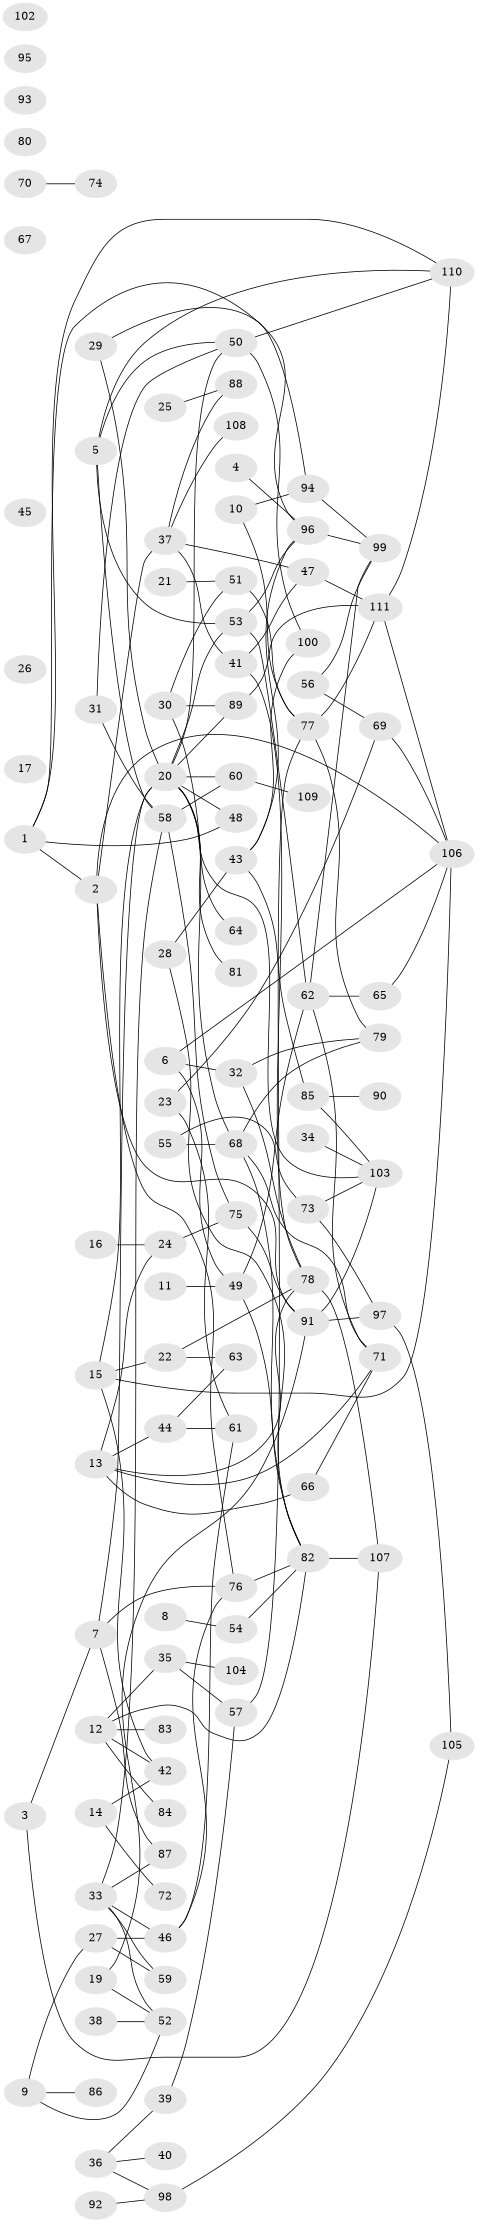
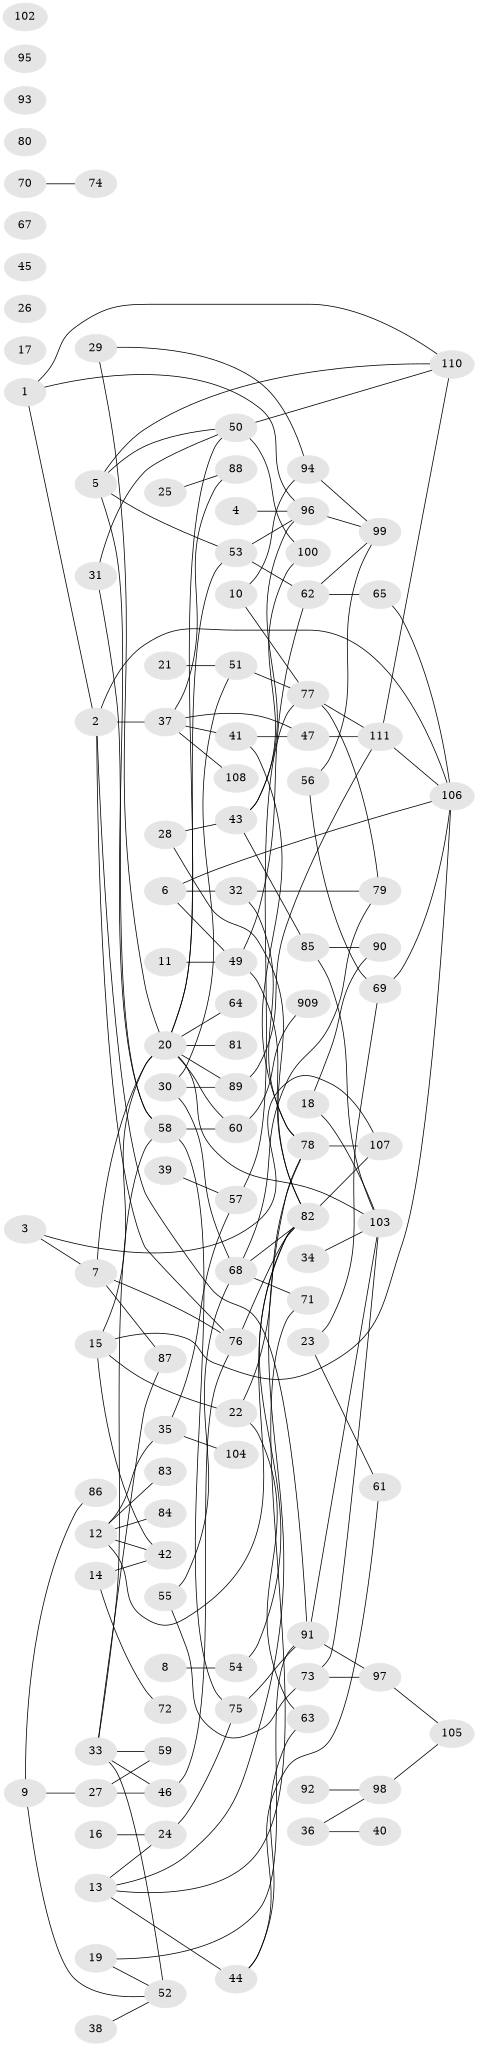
(308, 798) -> (308, 1004)
(236, 819) -> none
none -> (308, 1104)
(335, 1172) -> none
(308, 1487) -> none
(210, 1687) -> none
(131, 2132) -> none
